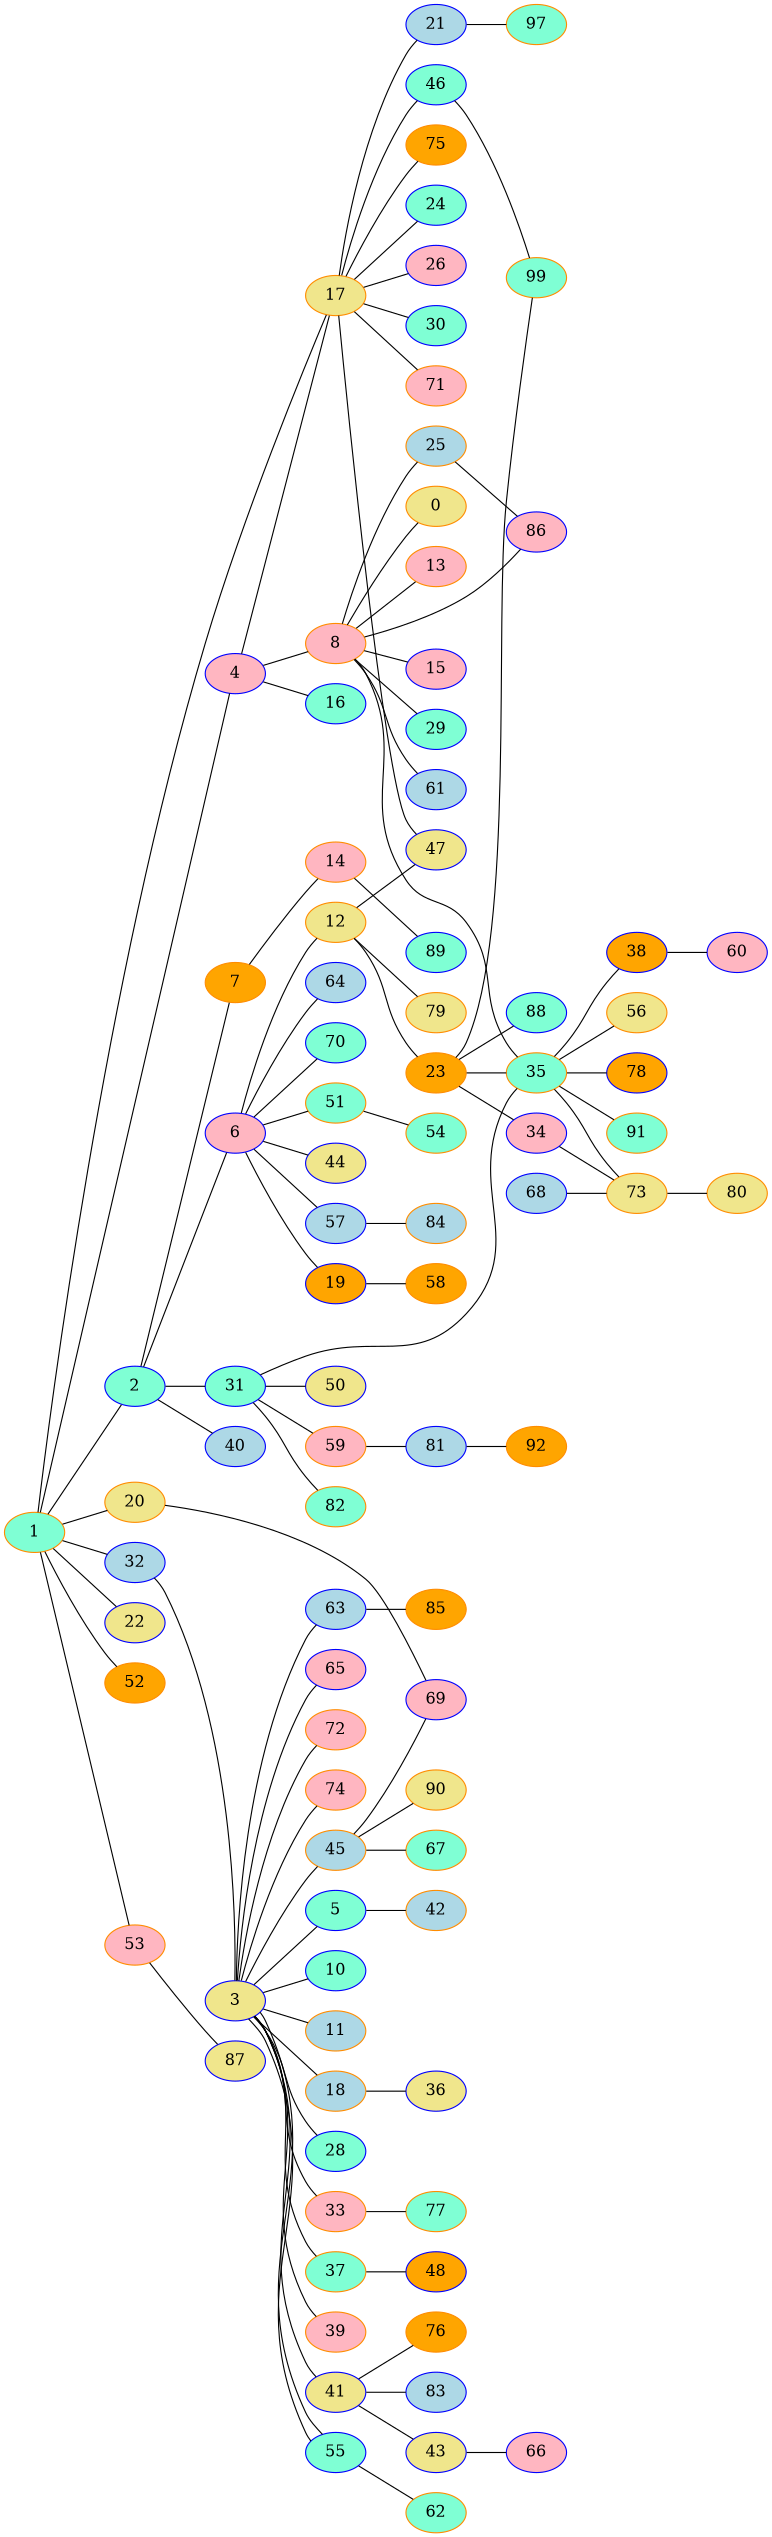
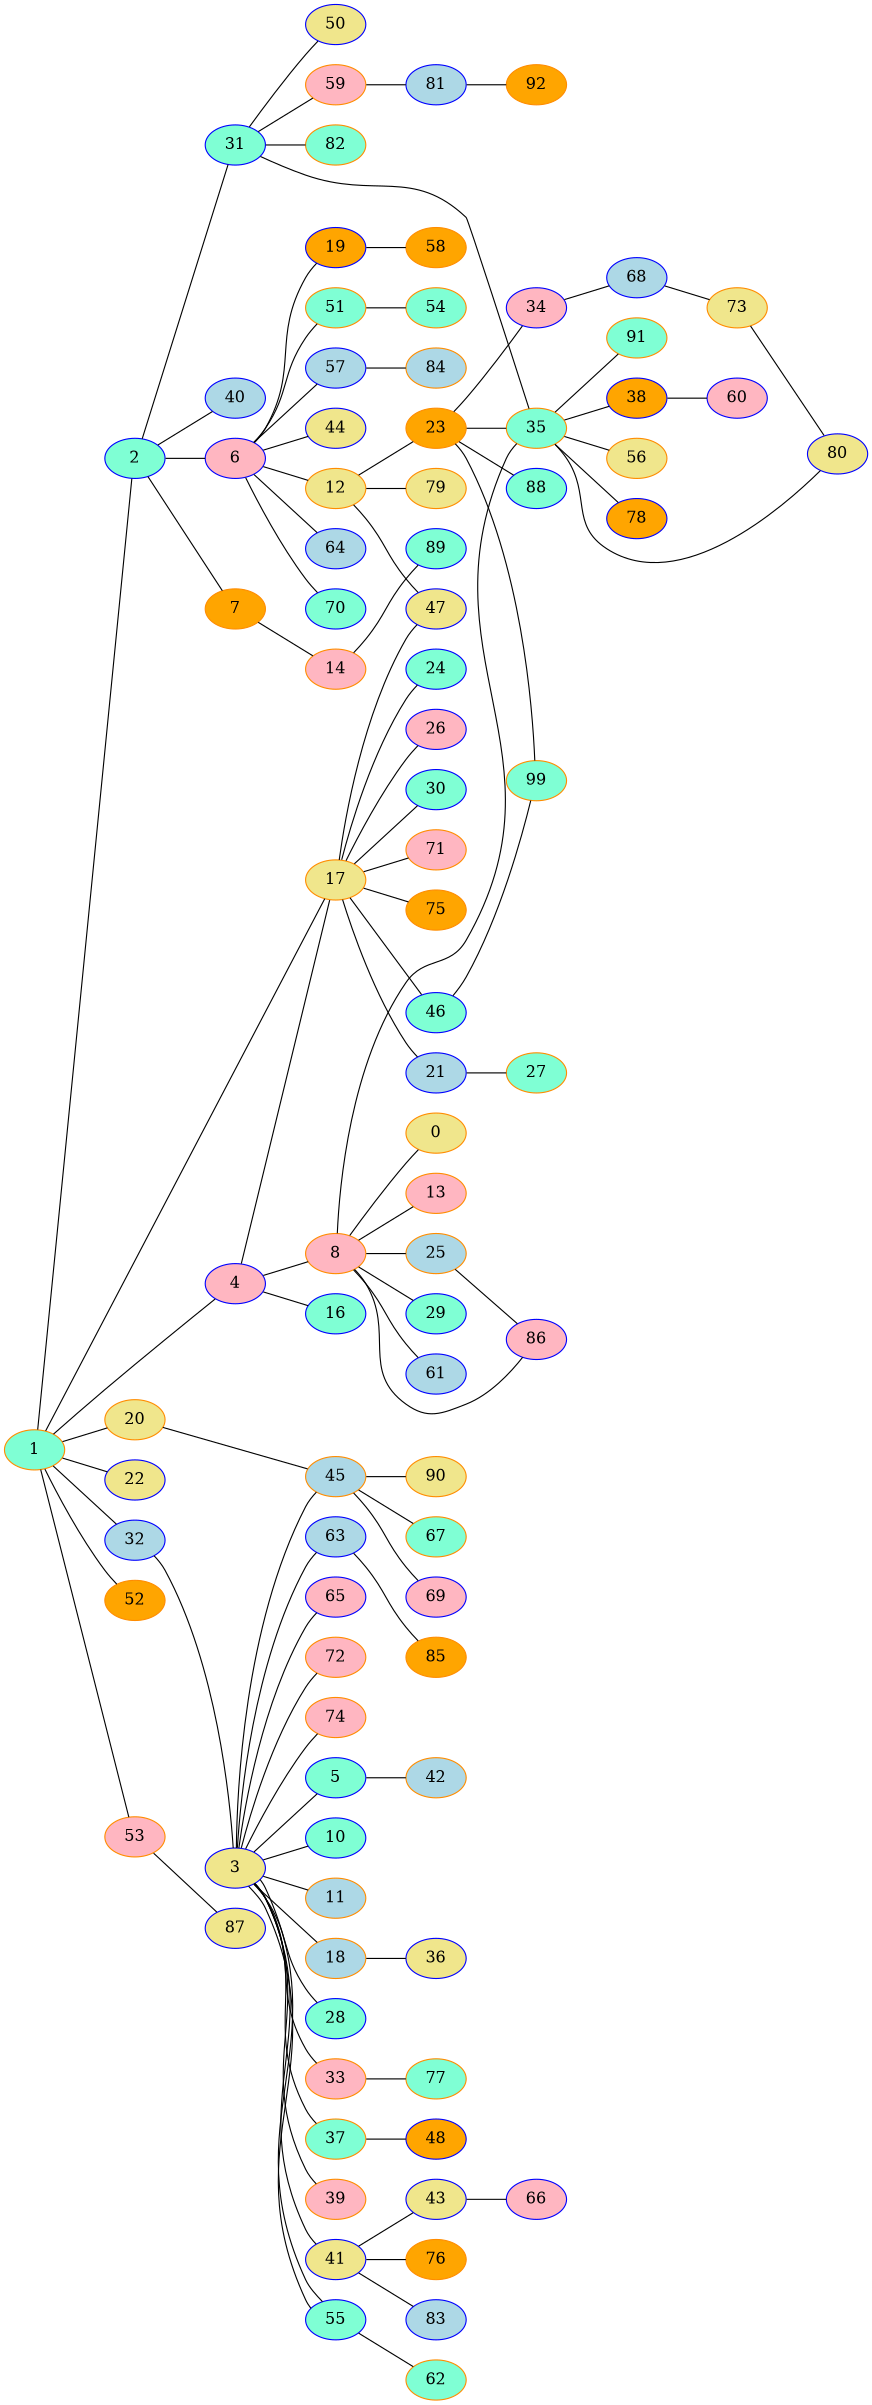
(536, 25) -> (536, 1073)
(436, 669) -> none
(587, 1133) -> (666, 562)
(587, 1163) -> (587, 293)
(737, 1193) -> (838, 454)
(325, 1553) -> (235, 1448)
